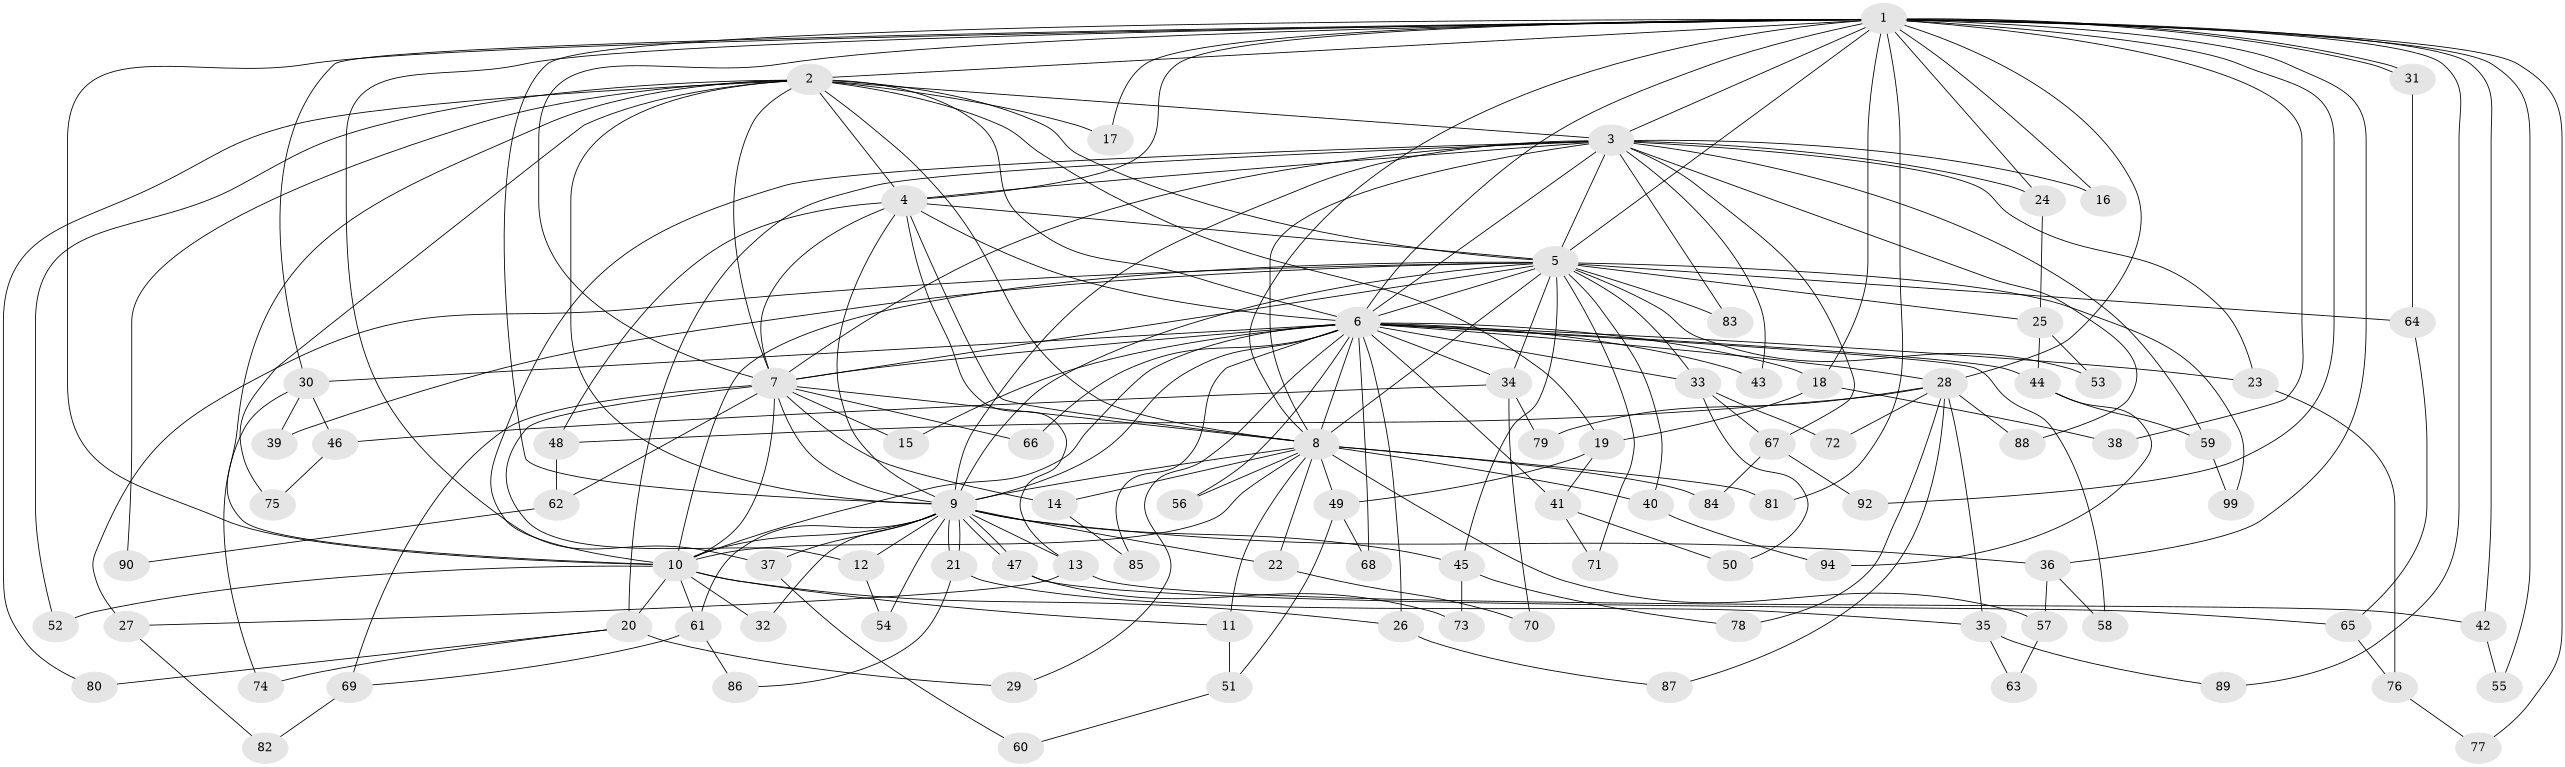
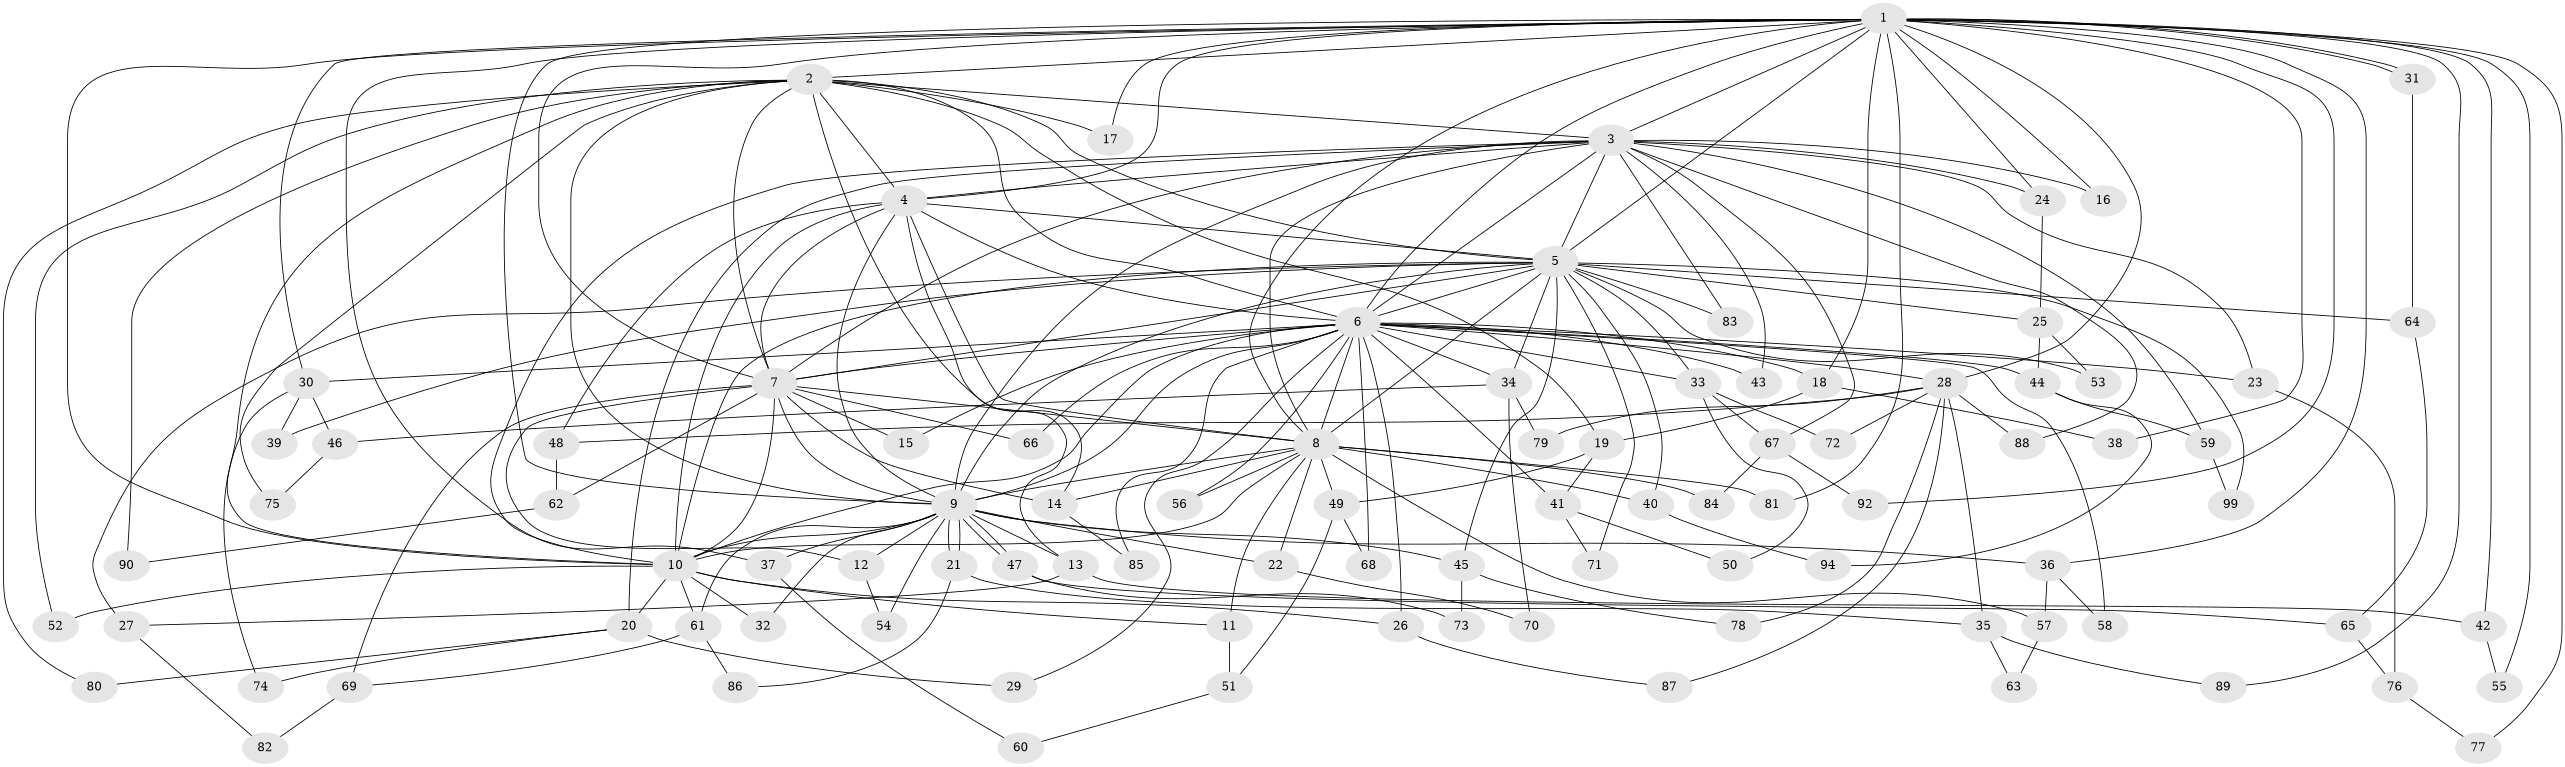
(1022, 324) -> (918, 333)
none -> (719, 335)
